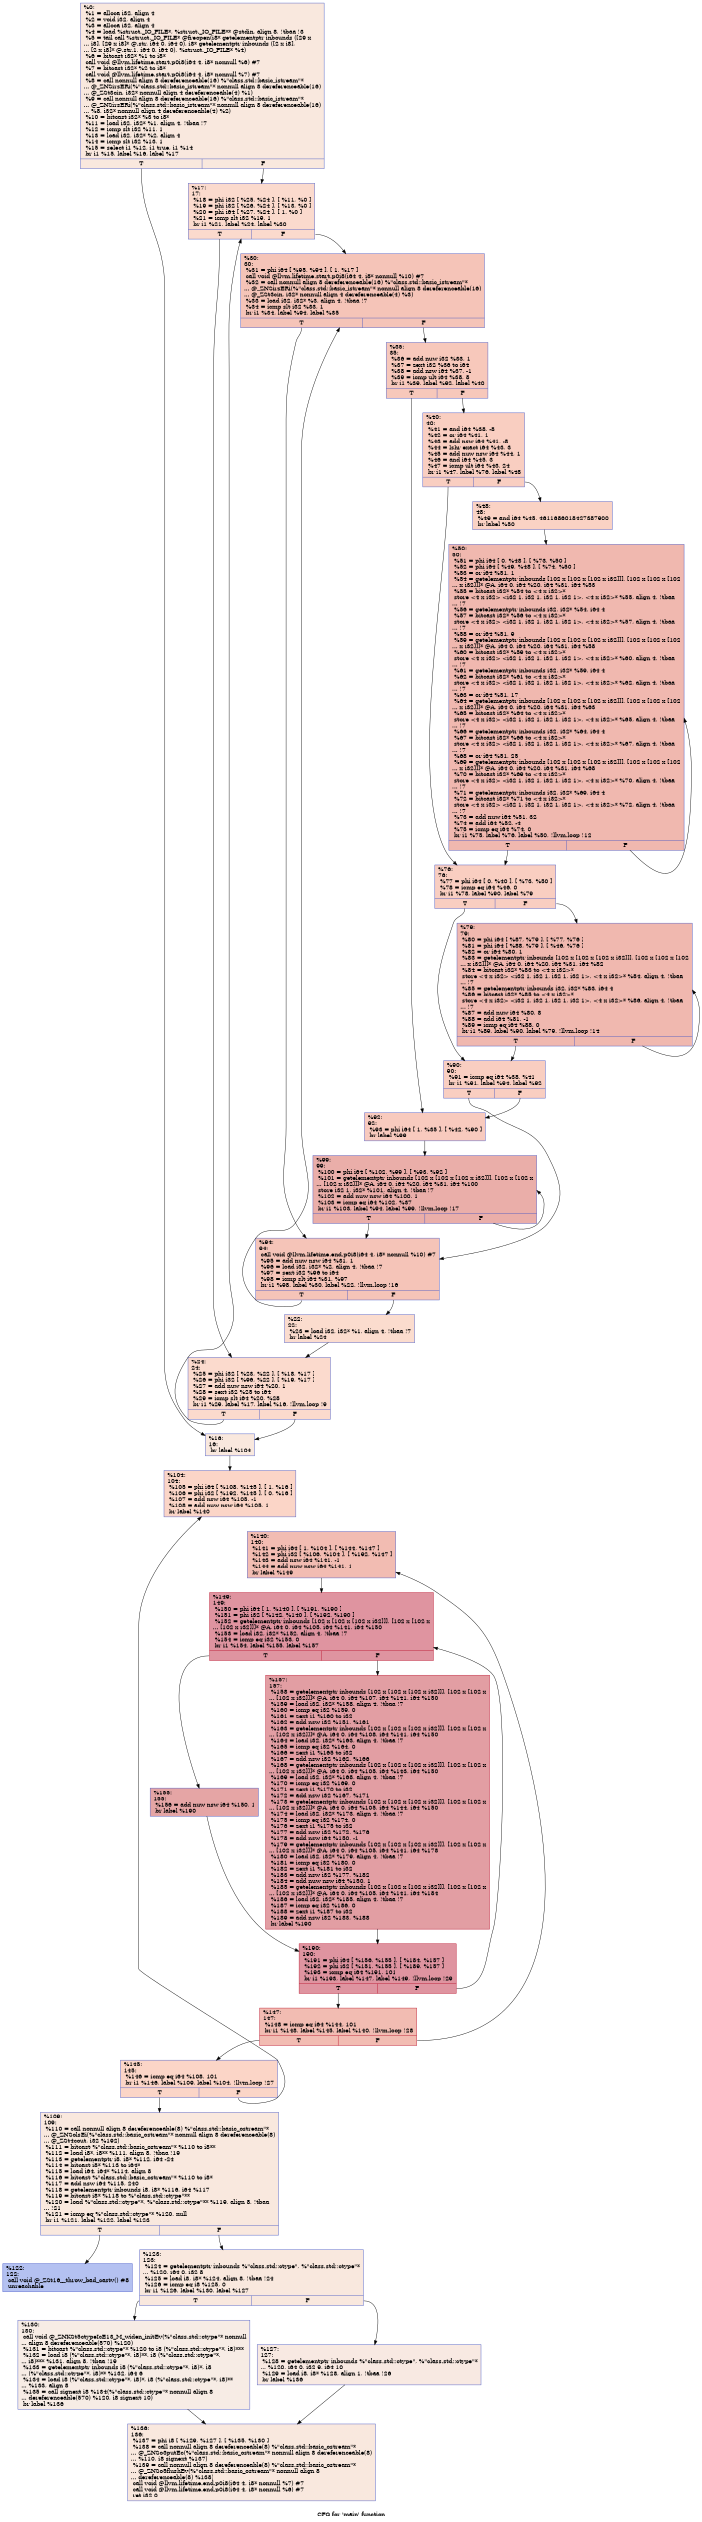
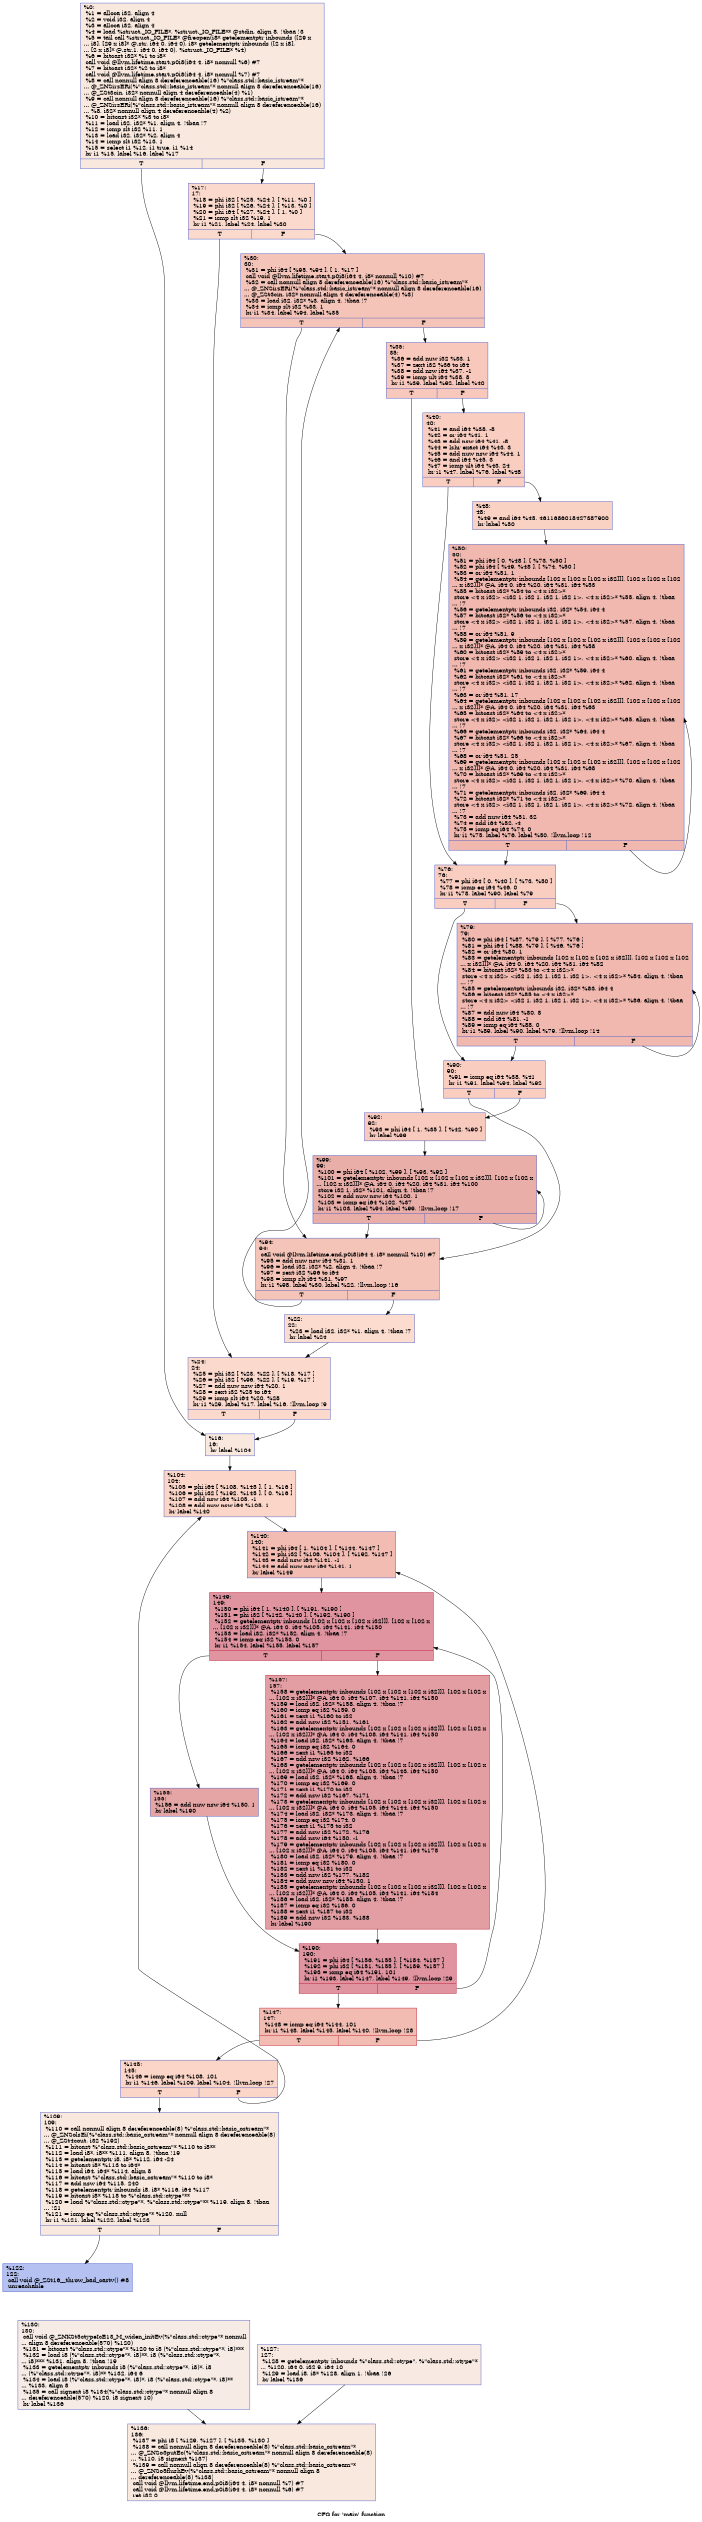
(229, 867) -> none
none -> (274, 1523)
(251, 2278) -> none
